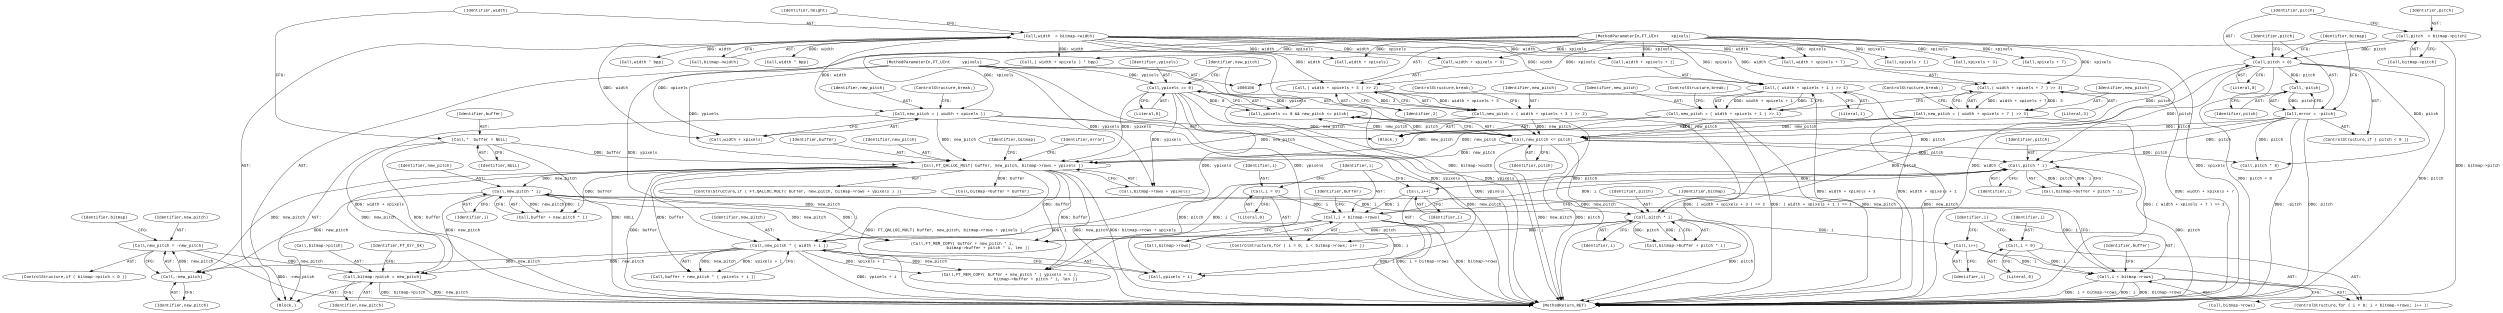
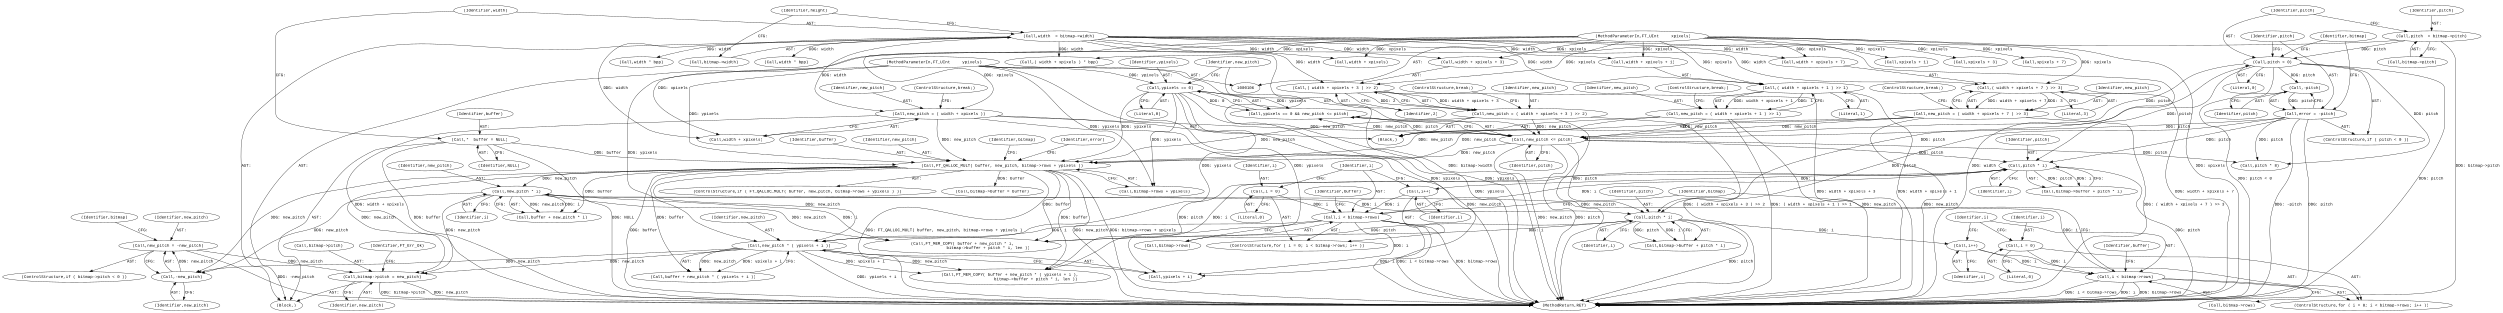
(866, 40) -> (756, 33)
(1882, 102) -> (2062, 97)
(789, 246) -> (789, 246)
